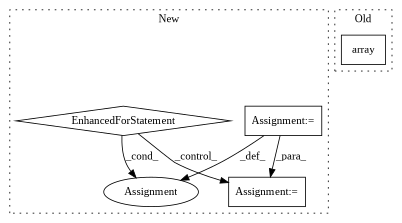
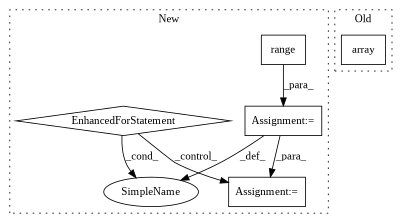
none -> (283, 50)
(151, 192) -> (151, 192)
